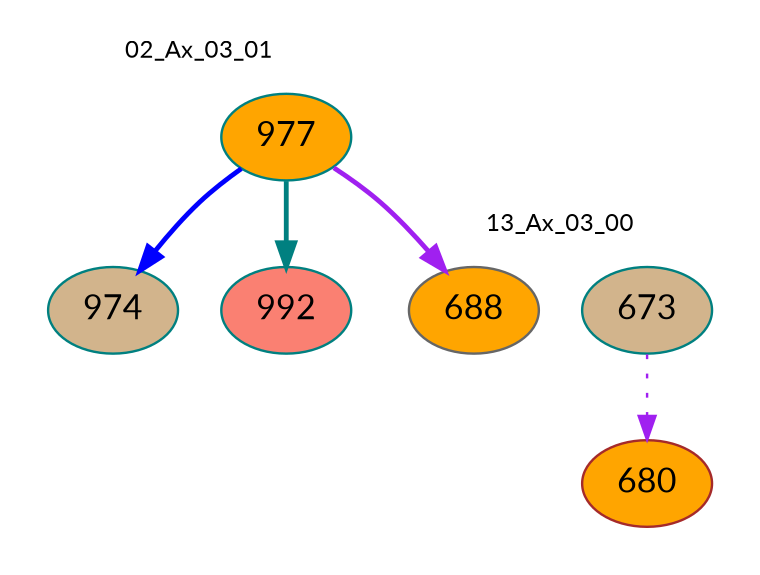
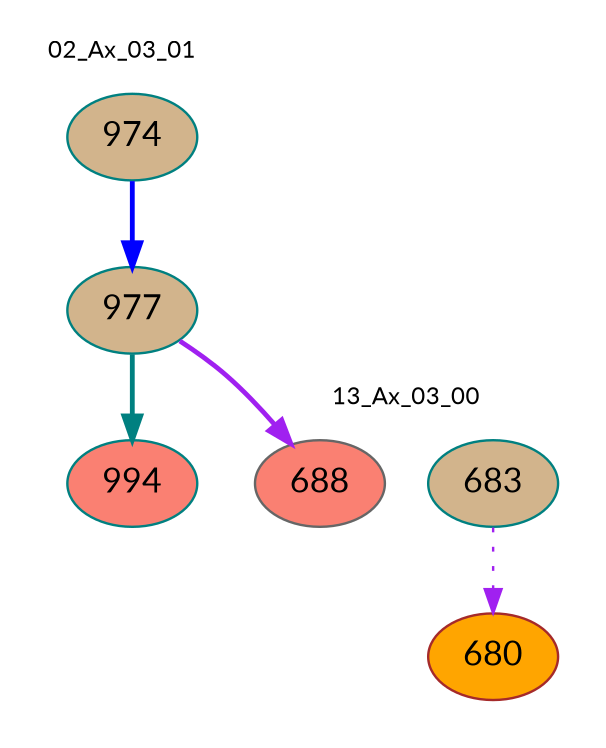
(286, 137) -> (132, 310)
(195, 206) -> (132, 212)
(286, 310) -> (132, 484)
(474, 310) -> (320, 484)
(647, 310) -> (493, 484)
